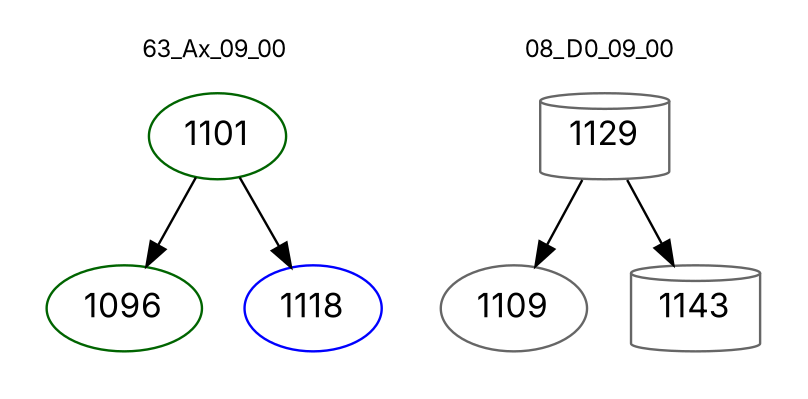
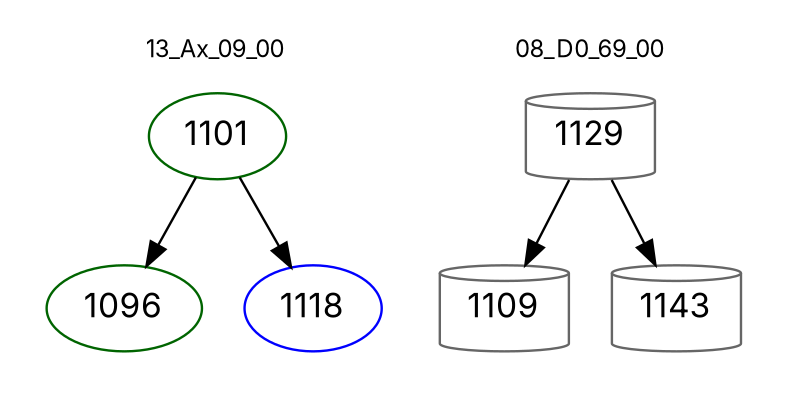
(215, 51) -> (215, 51)
(600, 51) -> (590, 51)
(514, 308) -> (504, 308)
